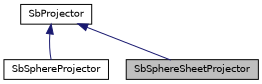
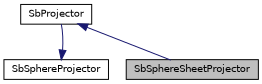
(50, 47) -> (63, 37)
